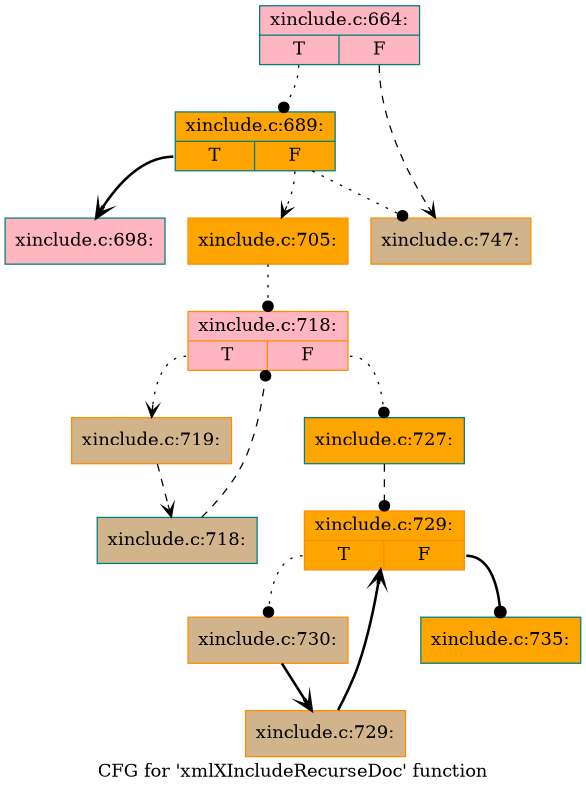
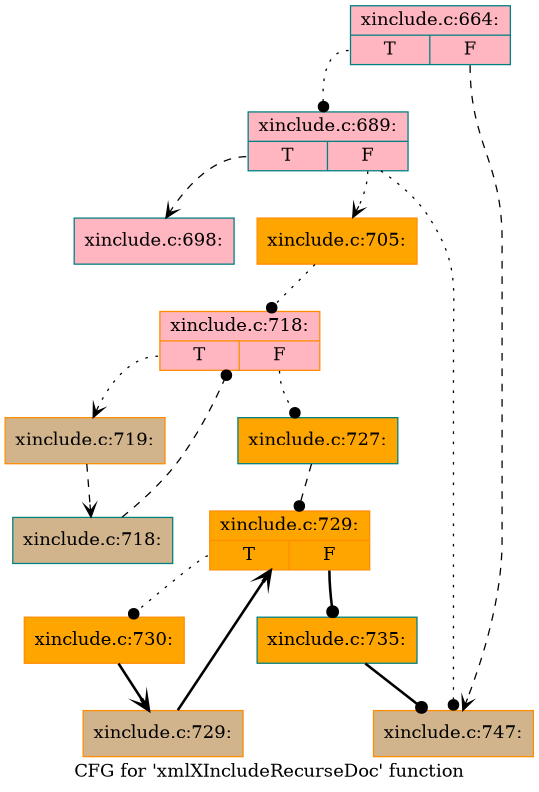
(255, 141) -> (328, 141)
(132, 173) -> (204, 173)
(268, 640) -> (104, 640)
none -> (391, 684)
